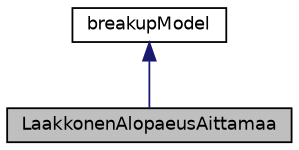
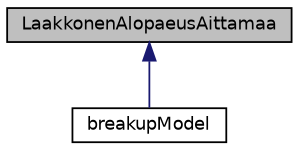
(149, 84) -> (149, 84)
